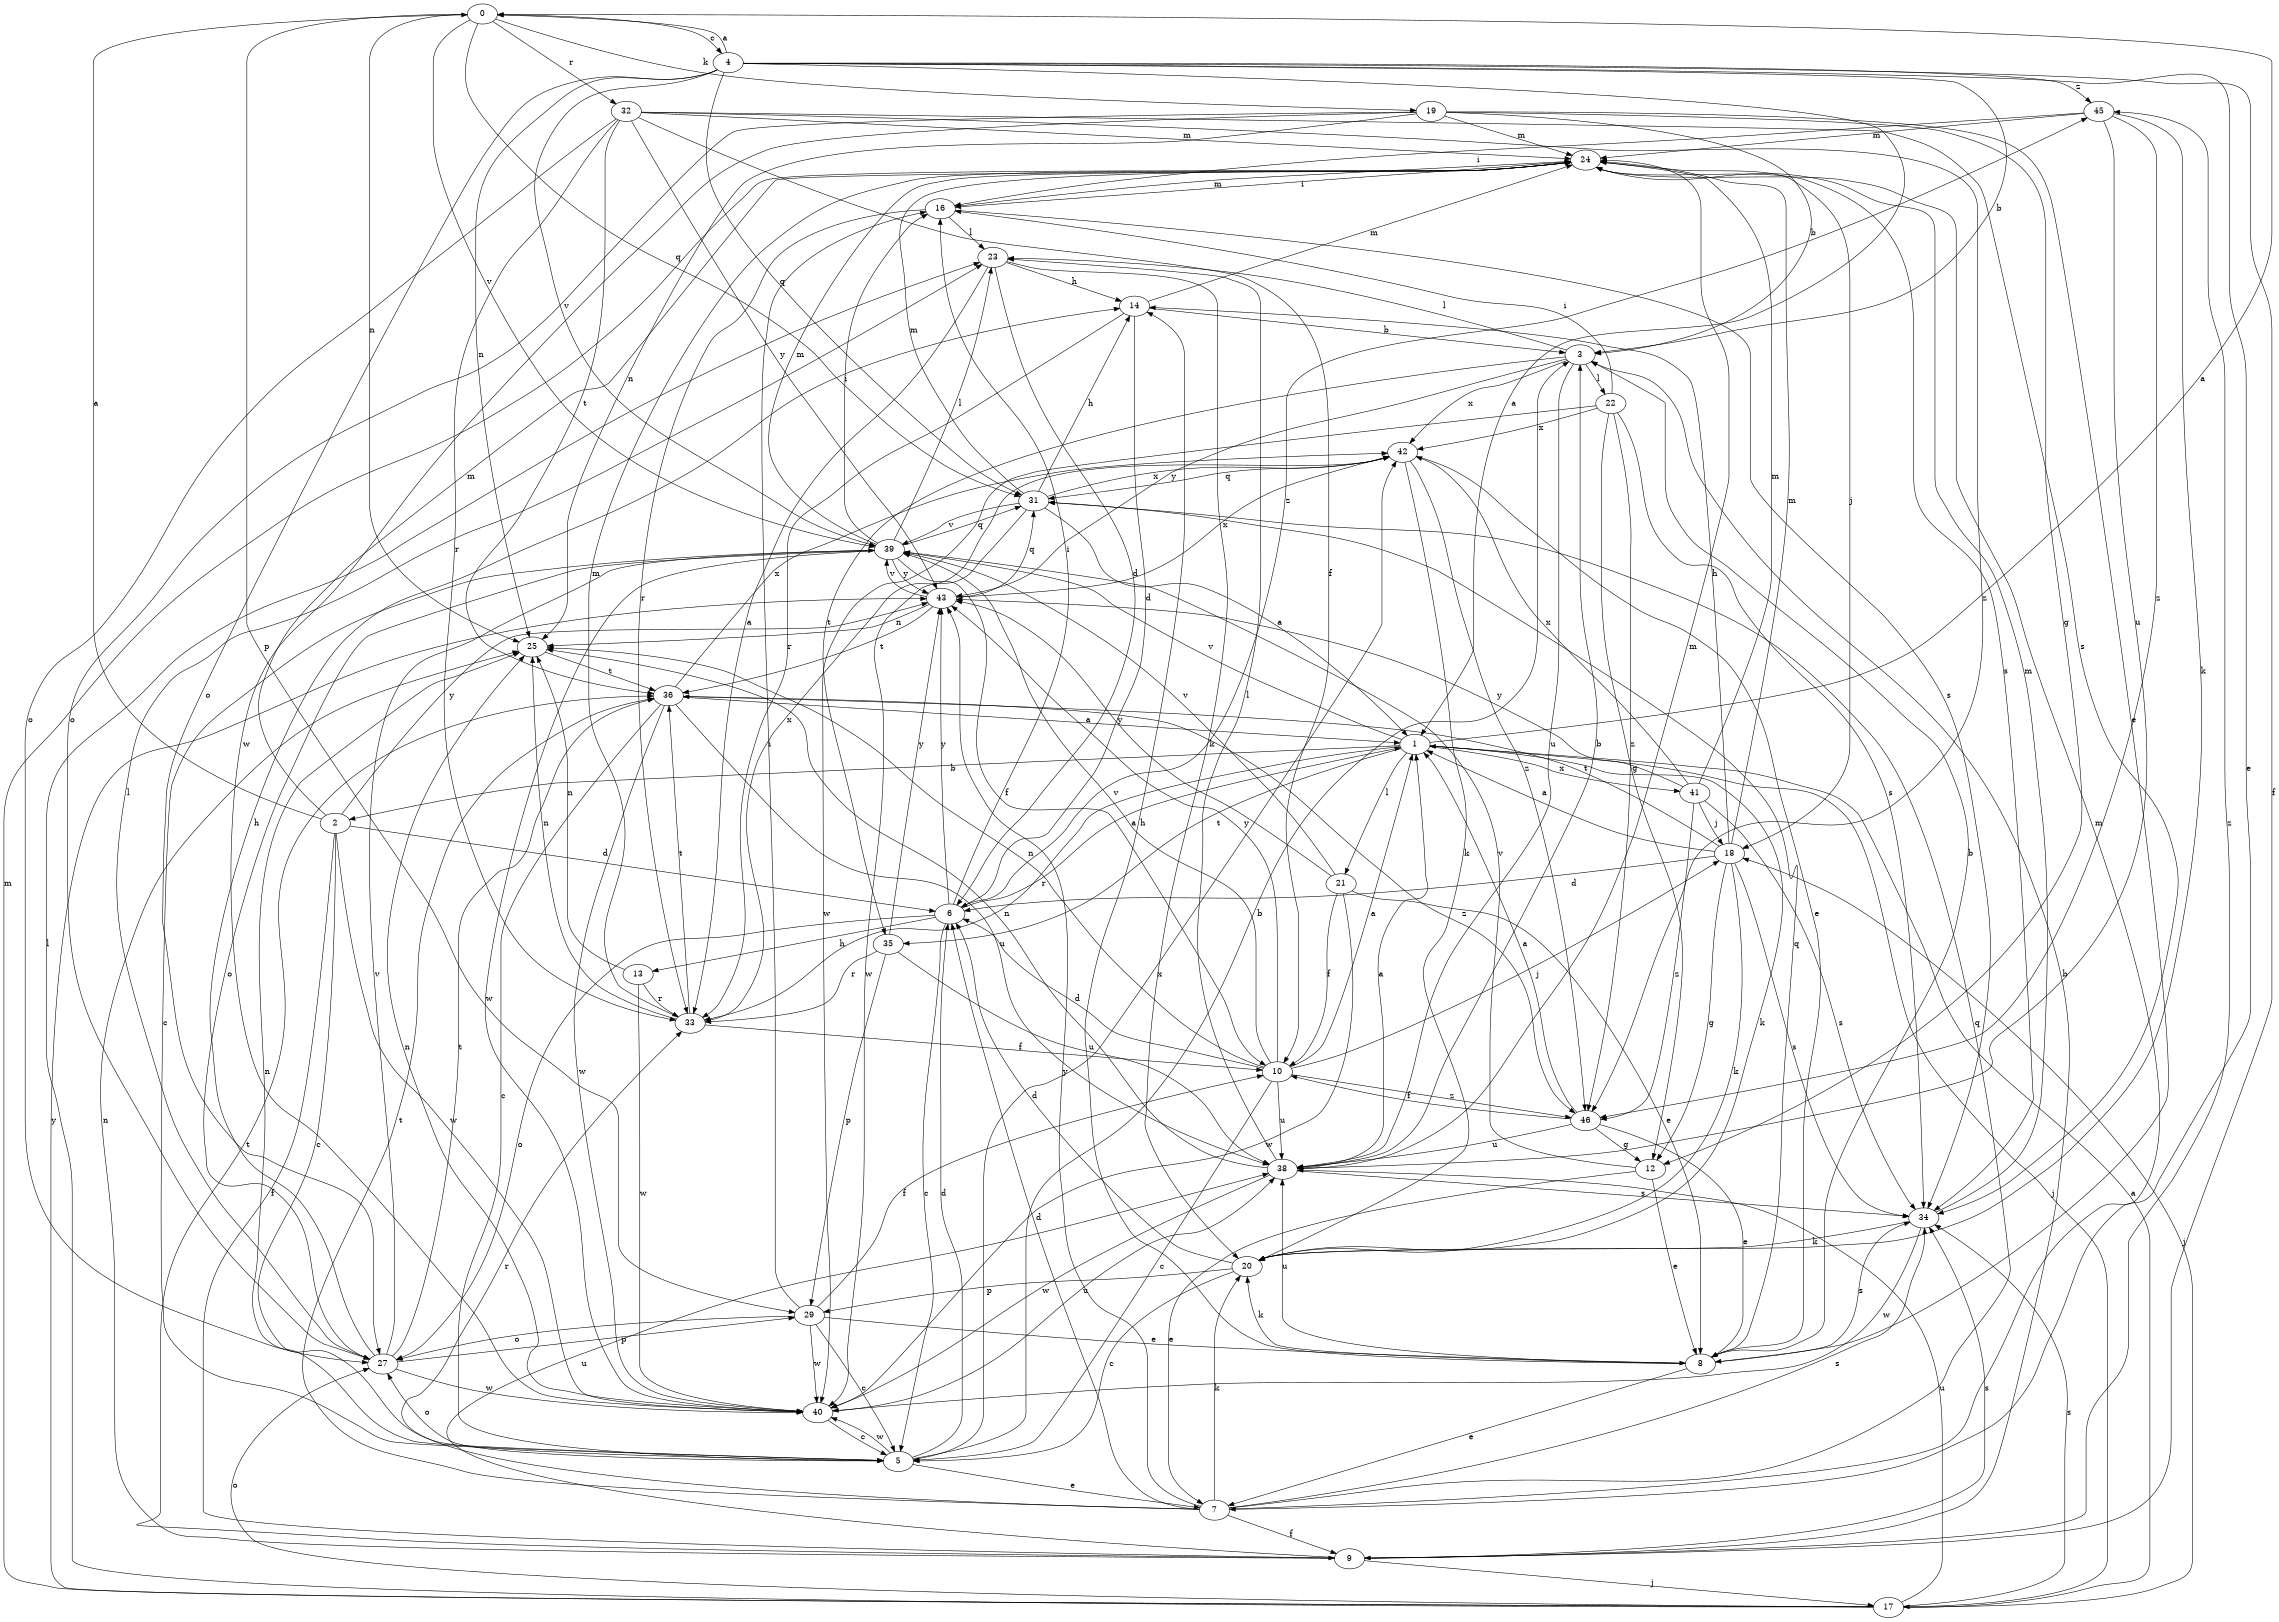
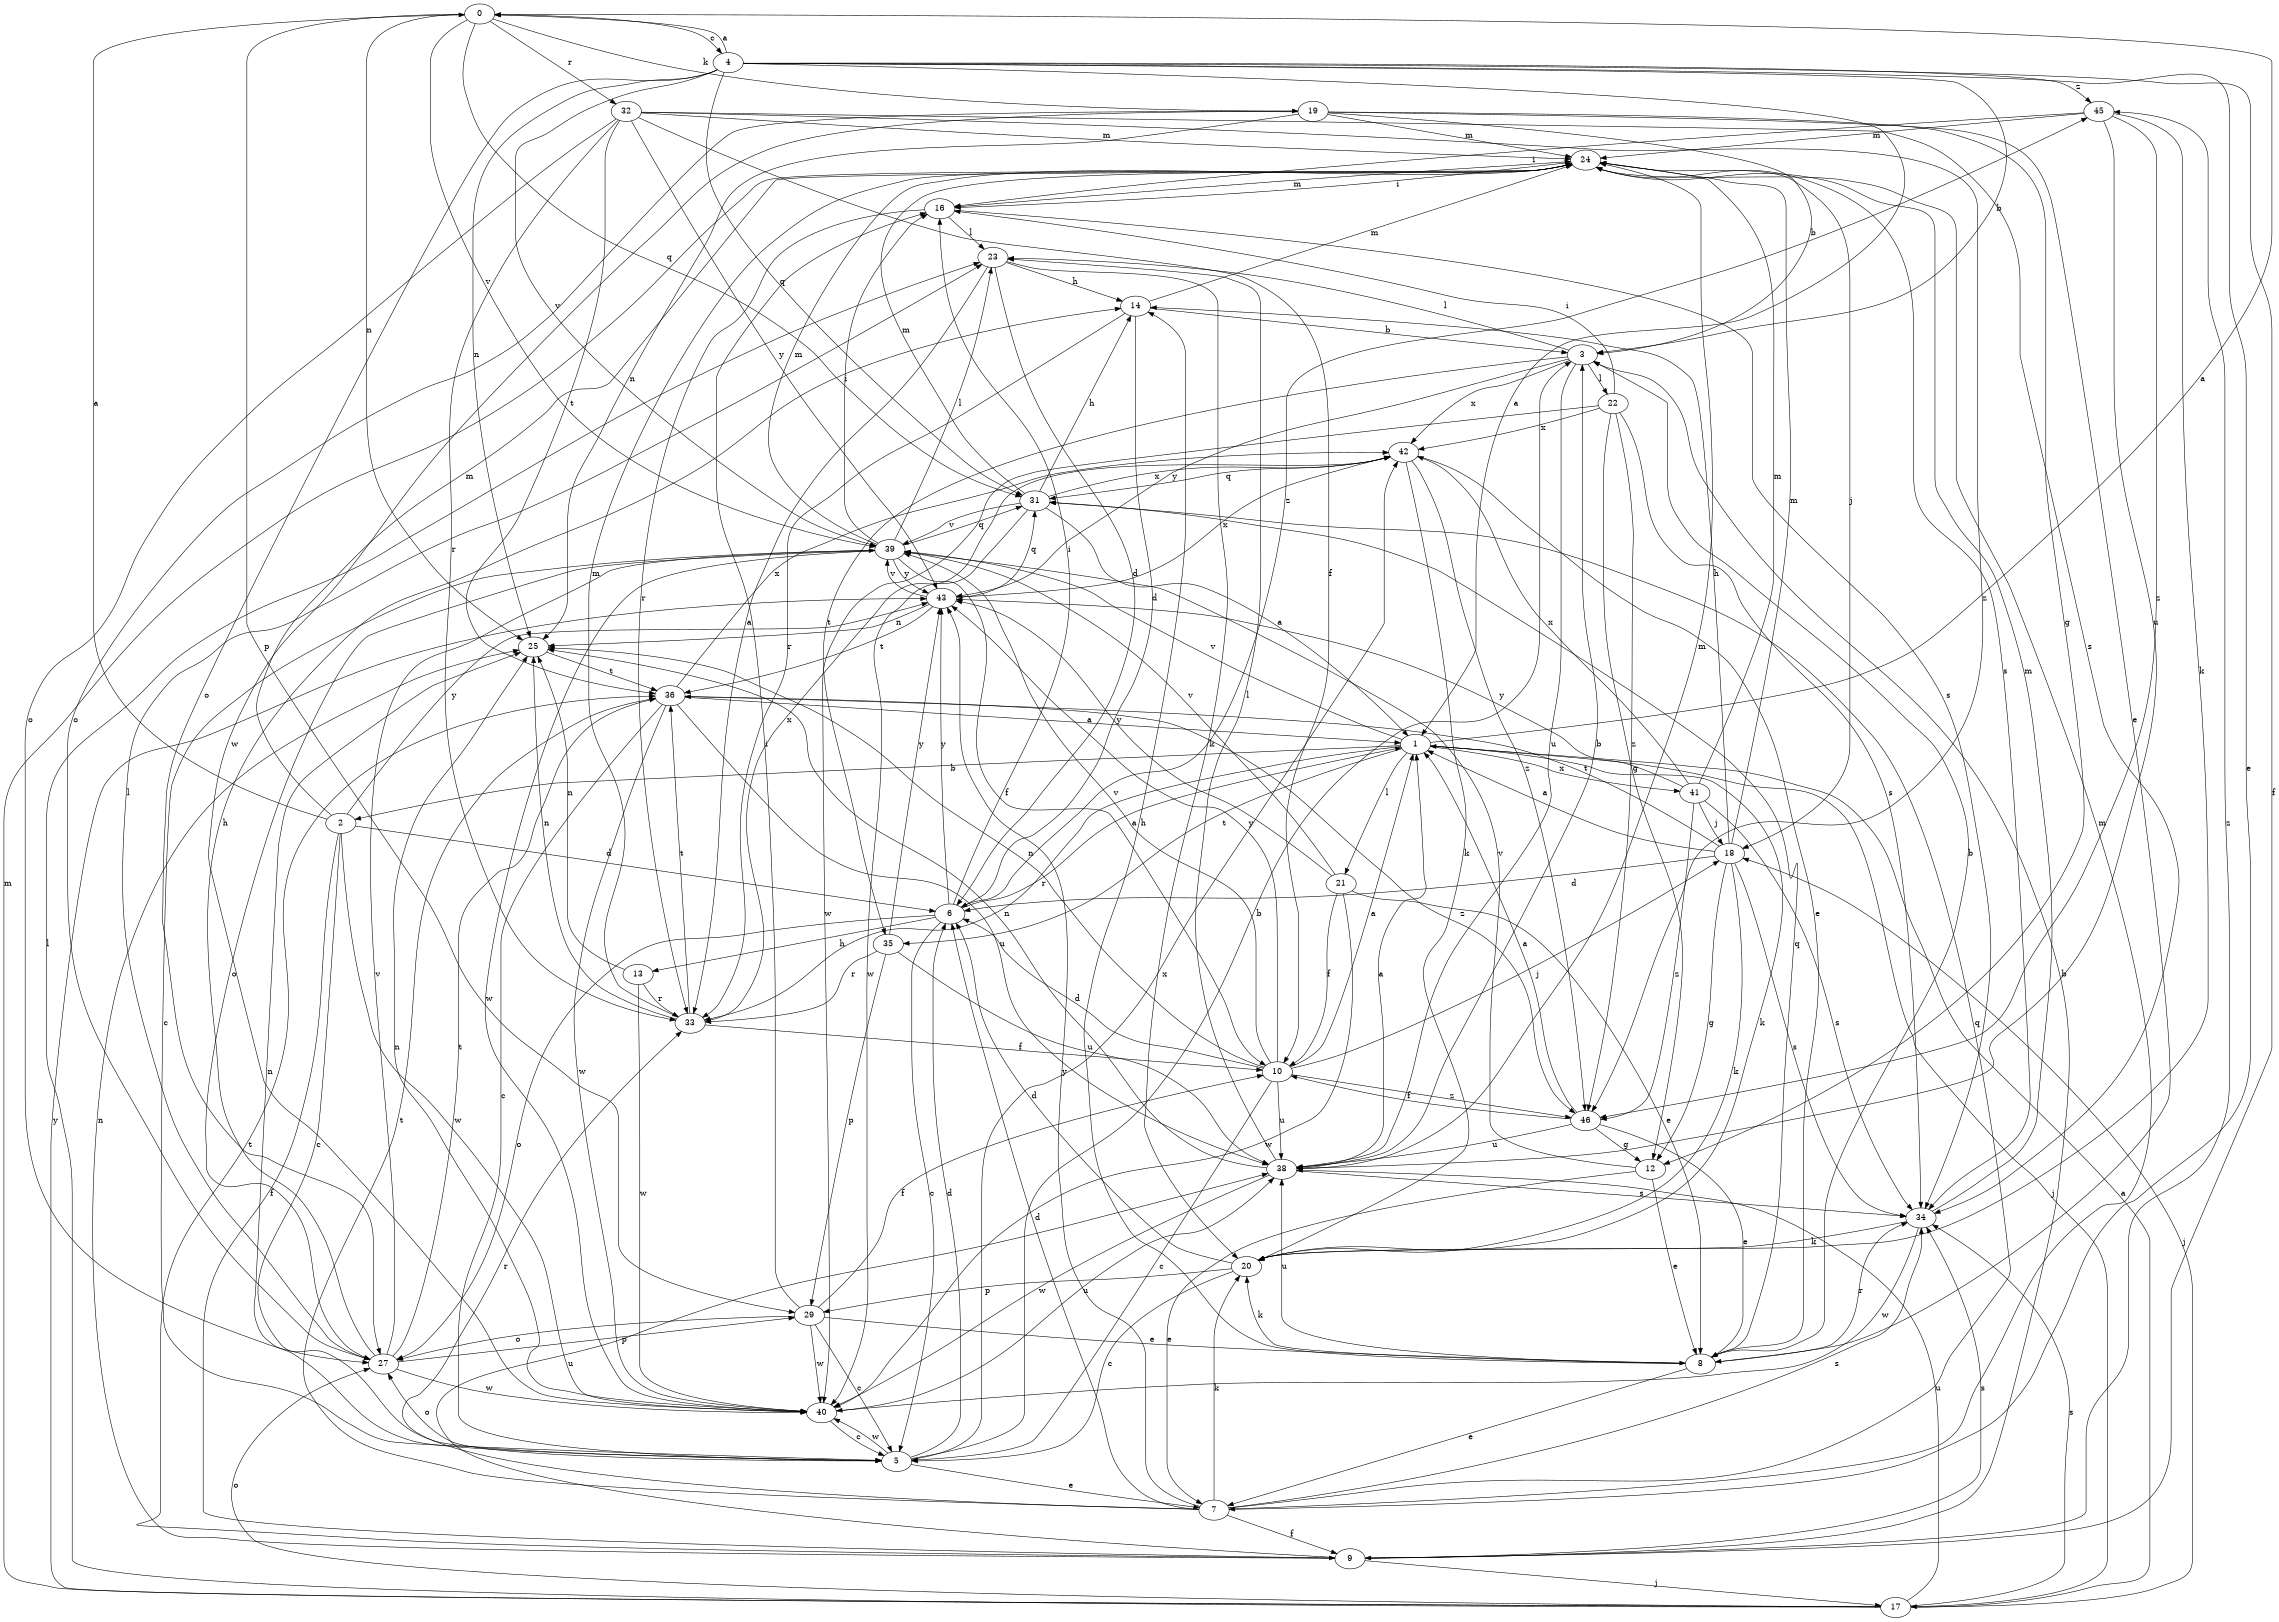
(1861, 1291) -> (1861, 1291)
